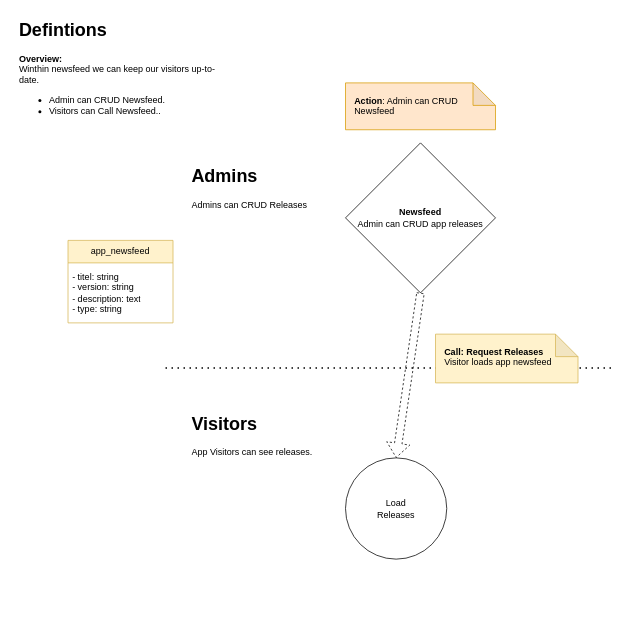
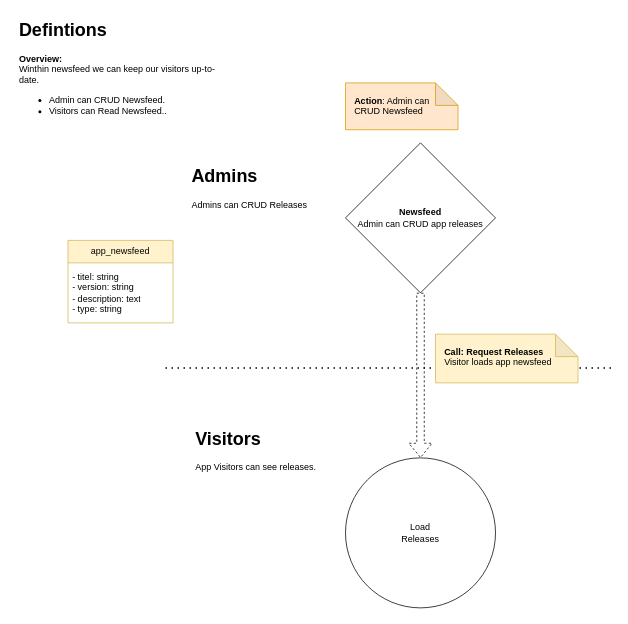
(125, 40) -> (125, 40)
(420, 106) -> (402, 106)
(259, 454) -> (263, 469)
(396, 509) -> (420, 533)
